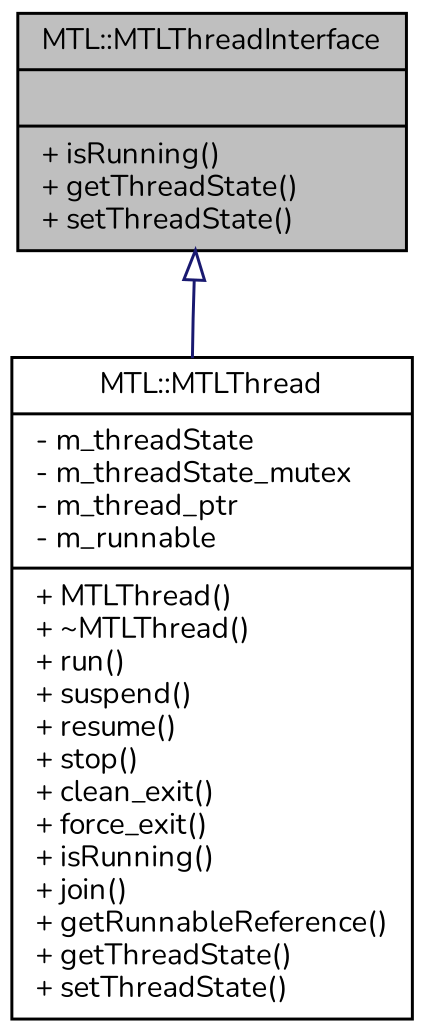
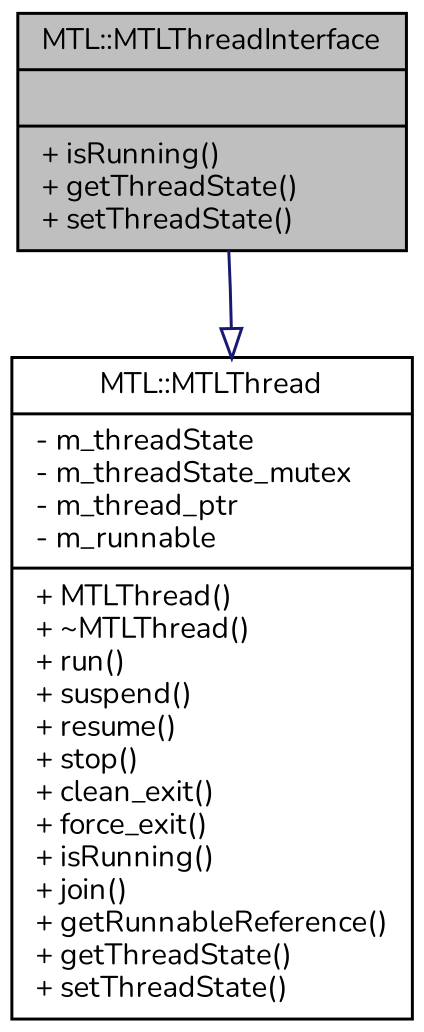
(193, 319) -> (230, 289)
